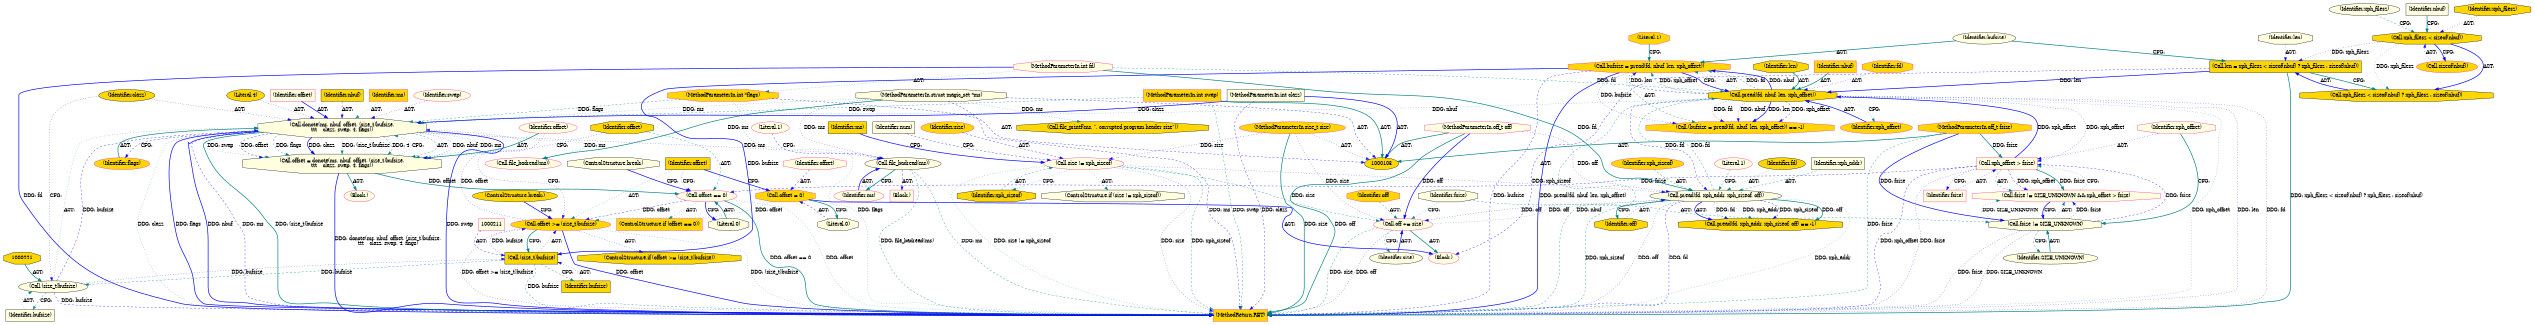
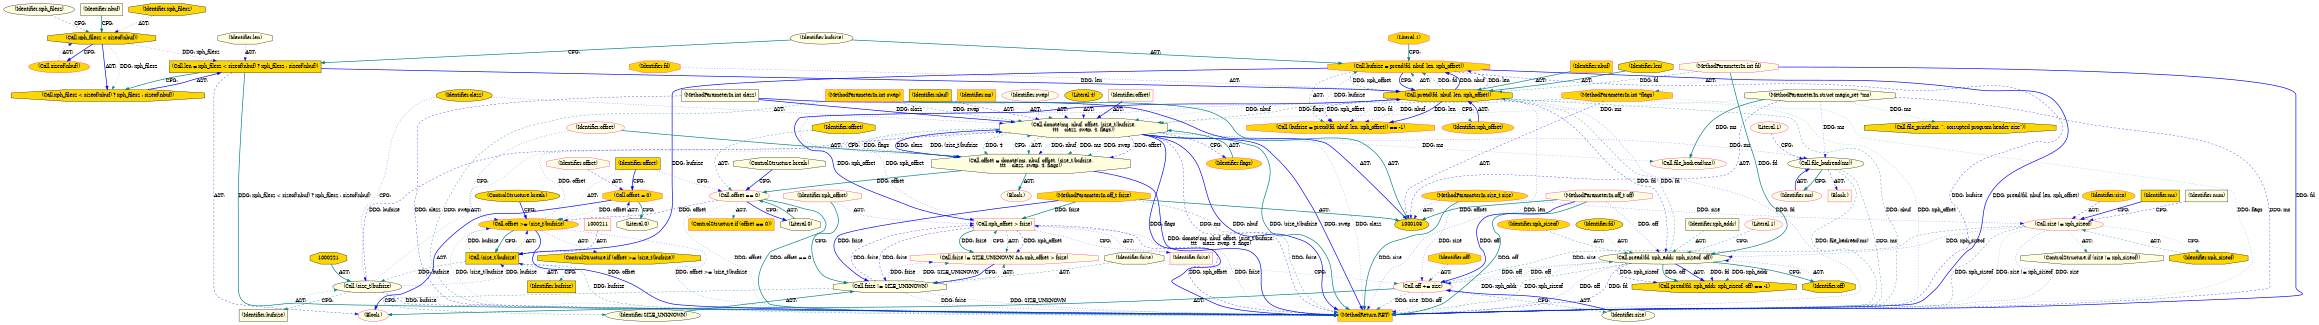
(1407, 146) -> (1473, 210)
(1355, 186) -> (913, 238)
